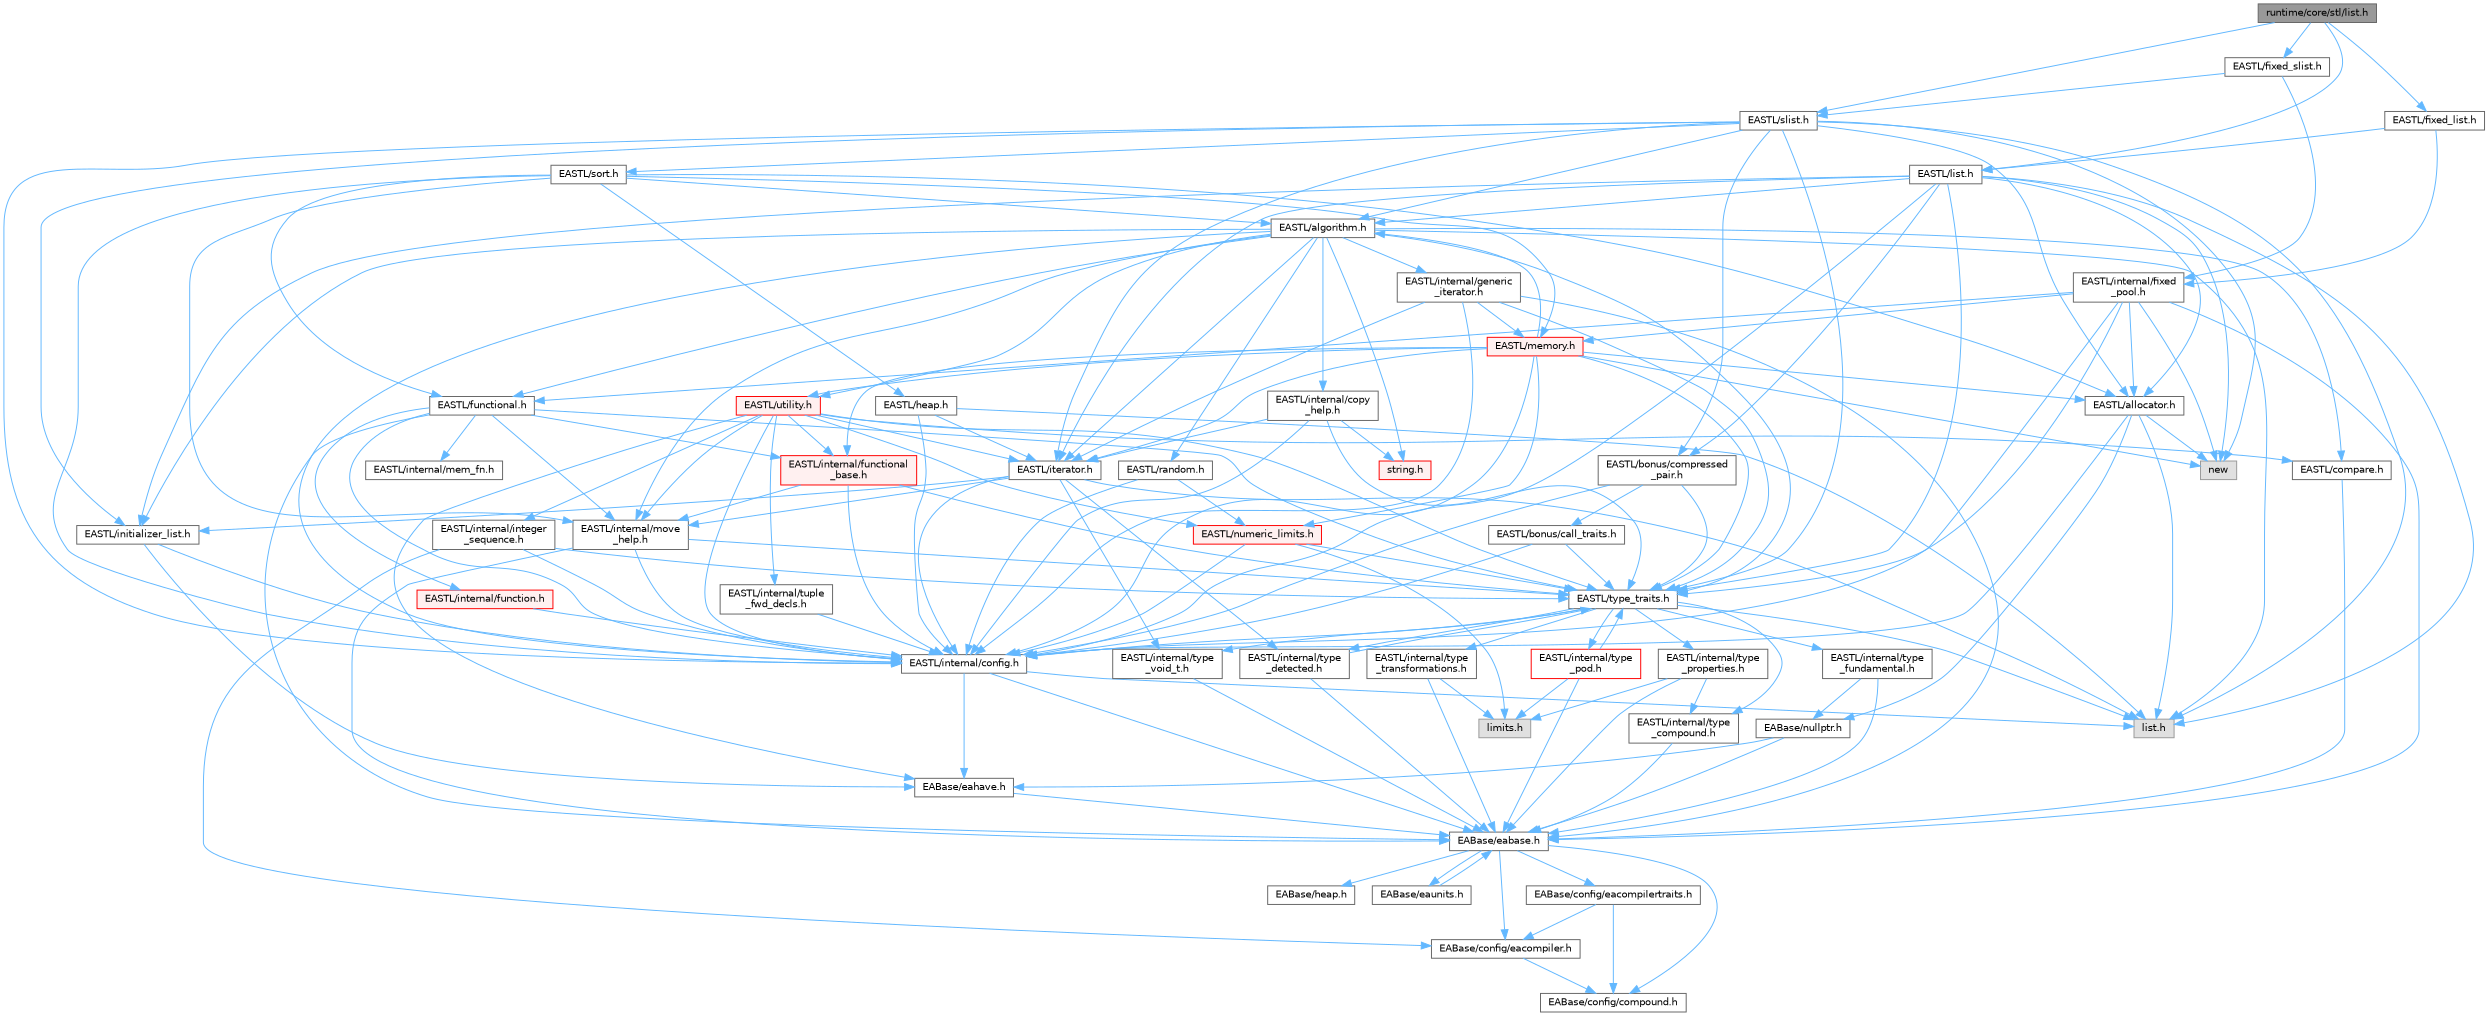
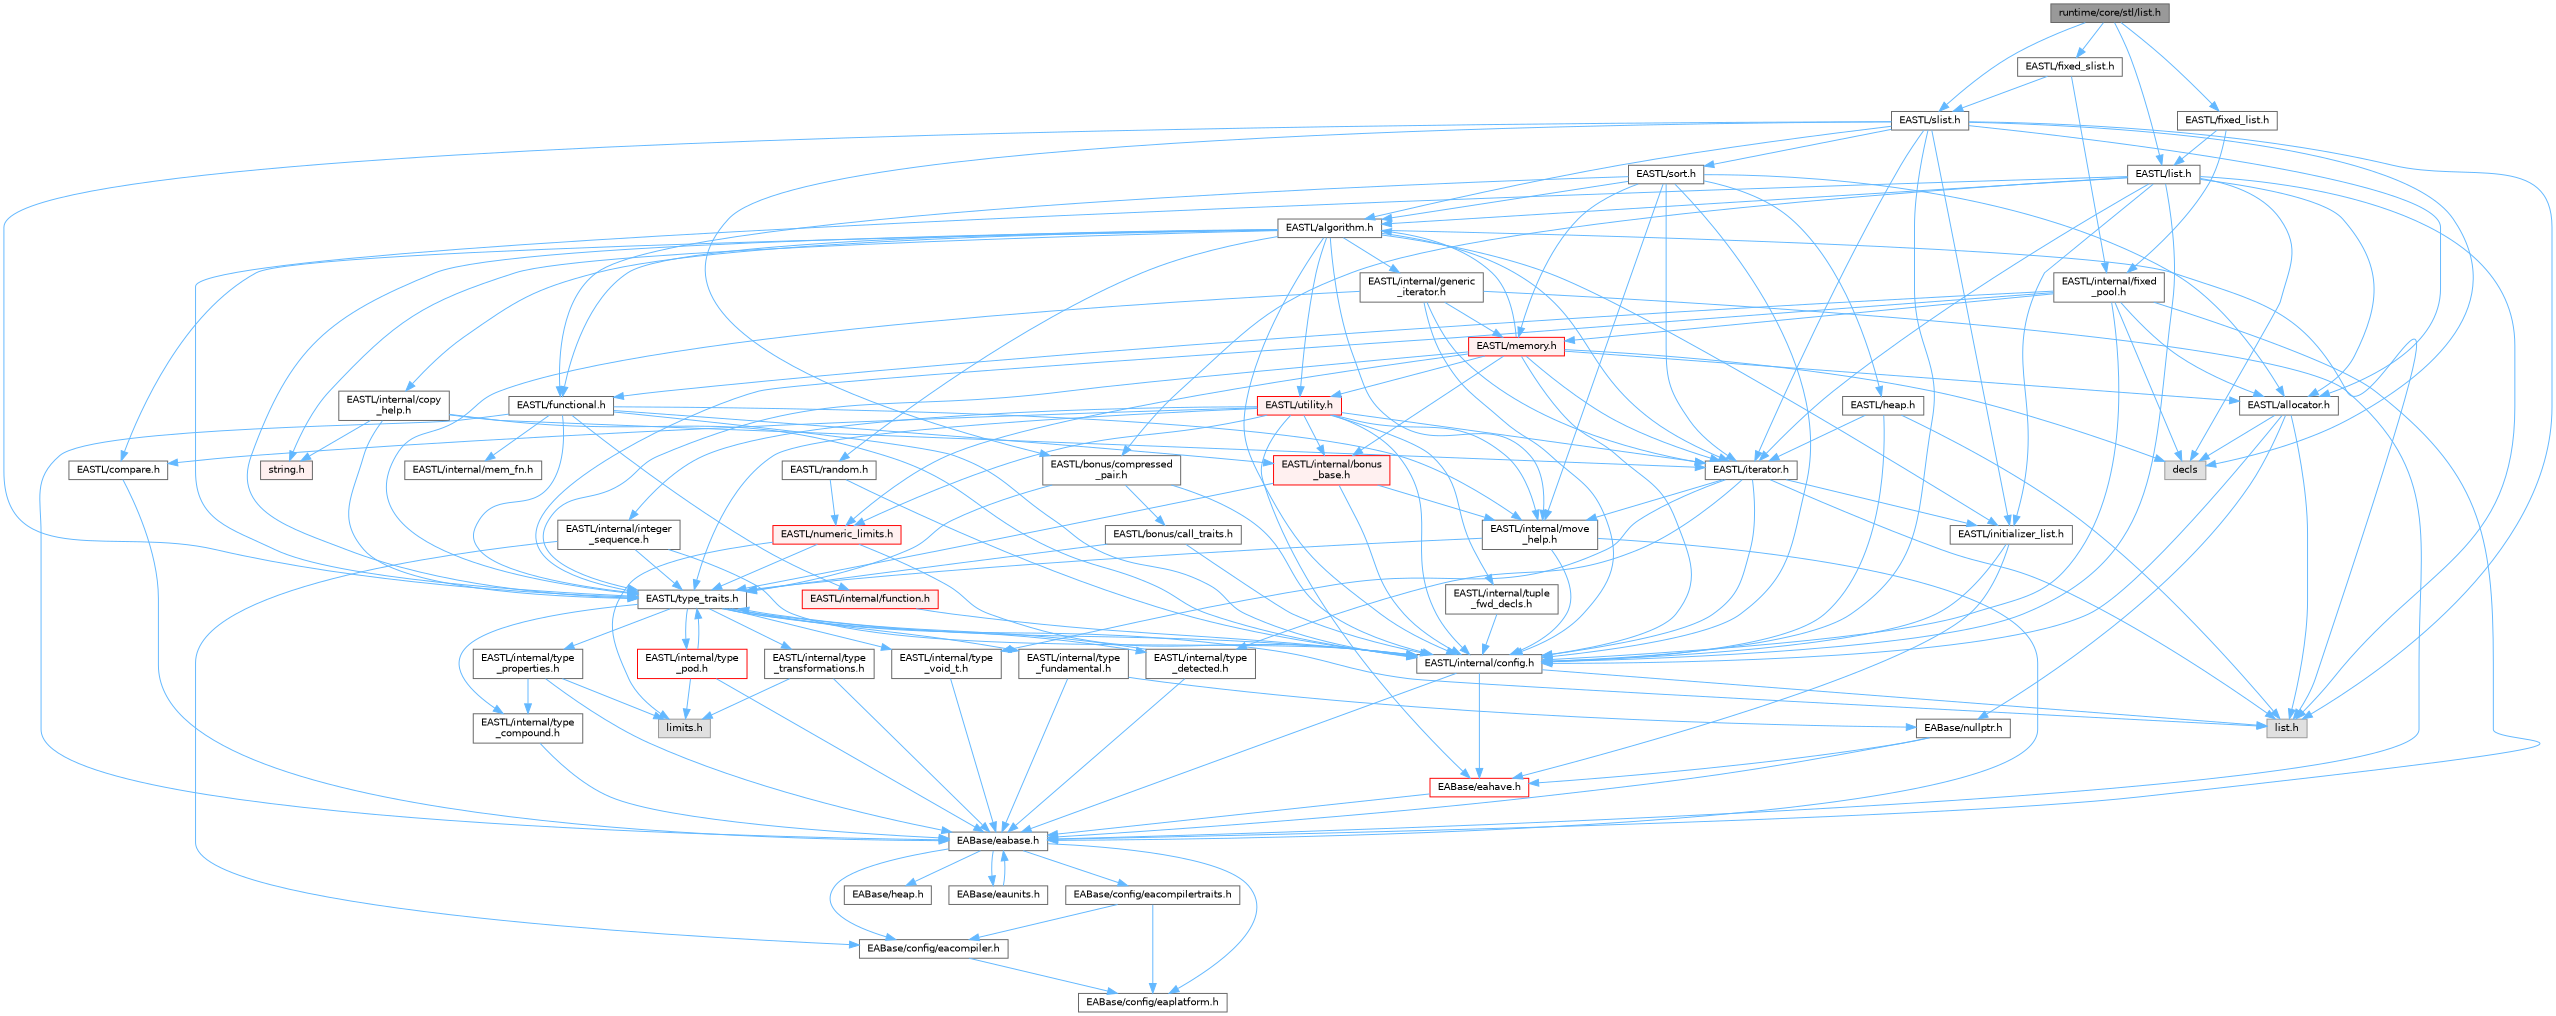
none -> (1666, 338)
(849, 470) -> (1332, 470)
(1405, 470) -> (286, 470)
(2219, 470) -> (2185, 470)
(964, 788) -> (1479, 788)
(1613, 1003) -> (1153, 1003)
